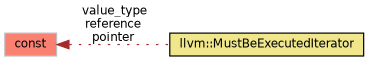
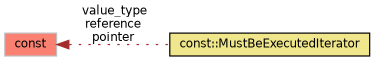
(267, 45) -> (270, 45)
